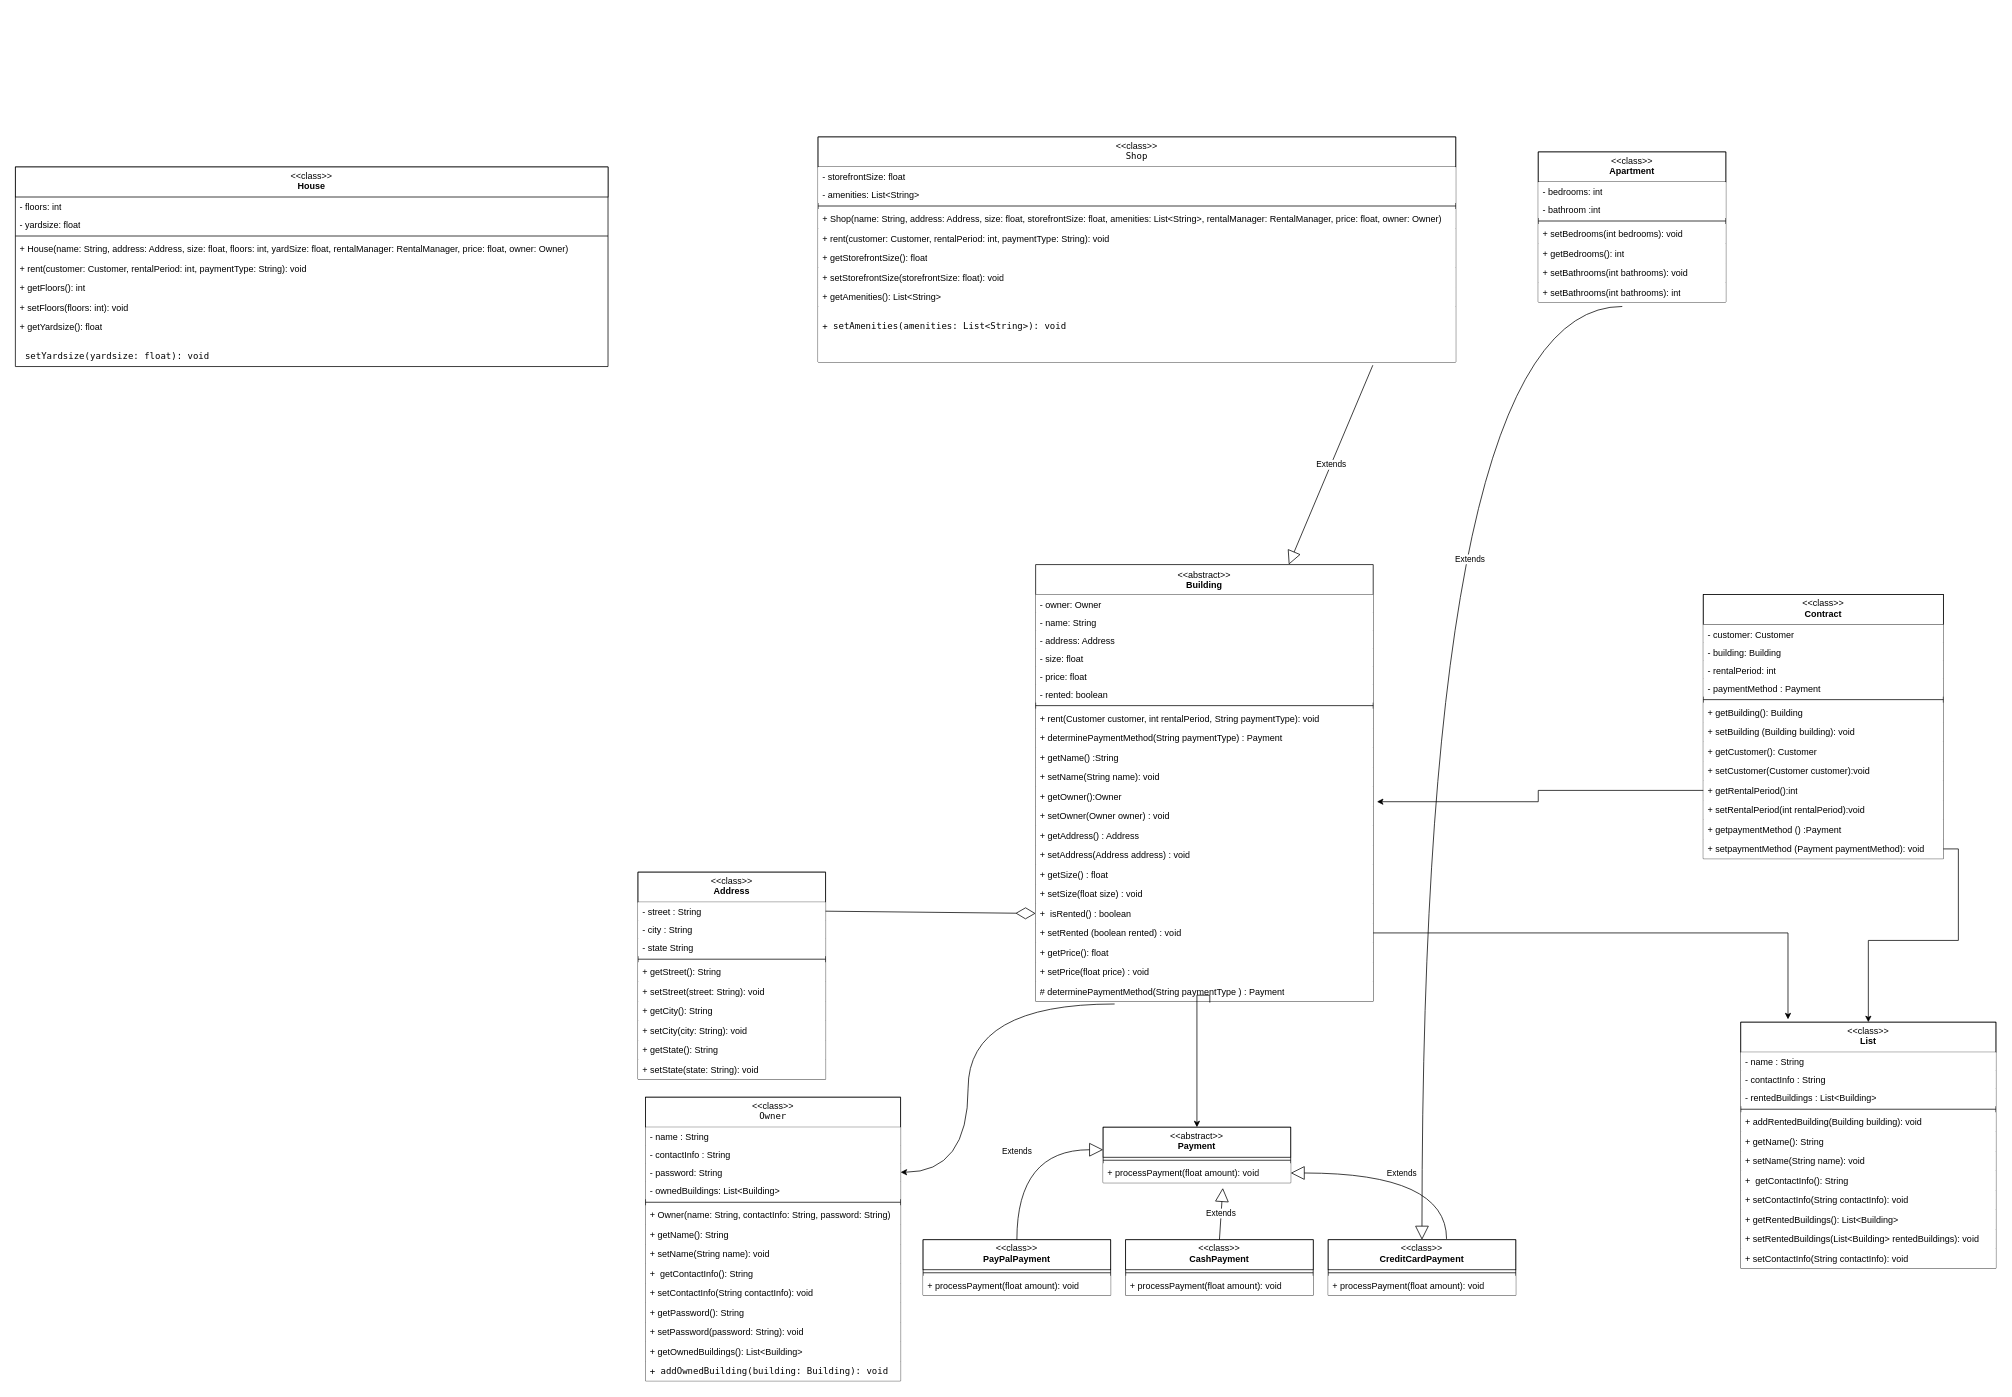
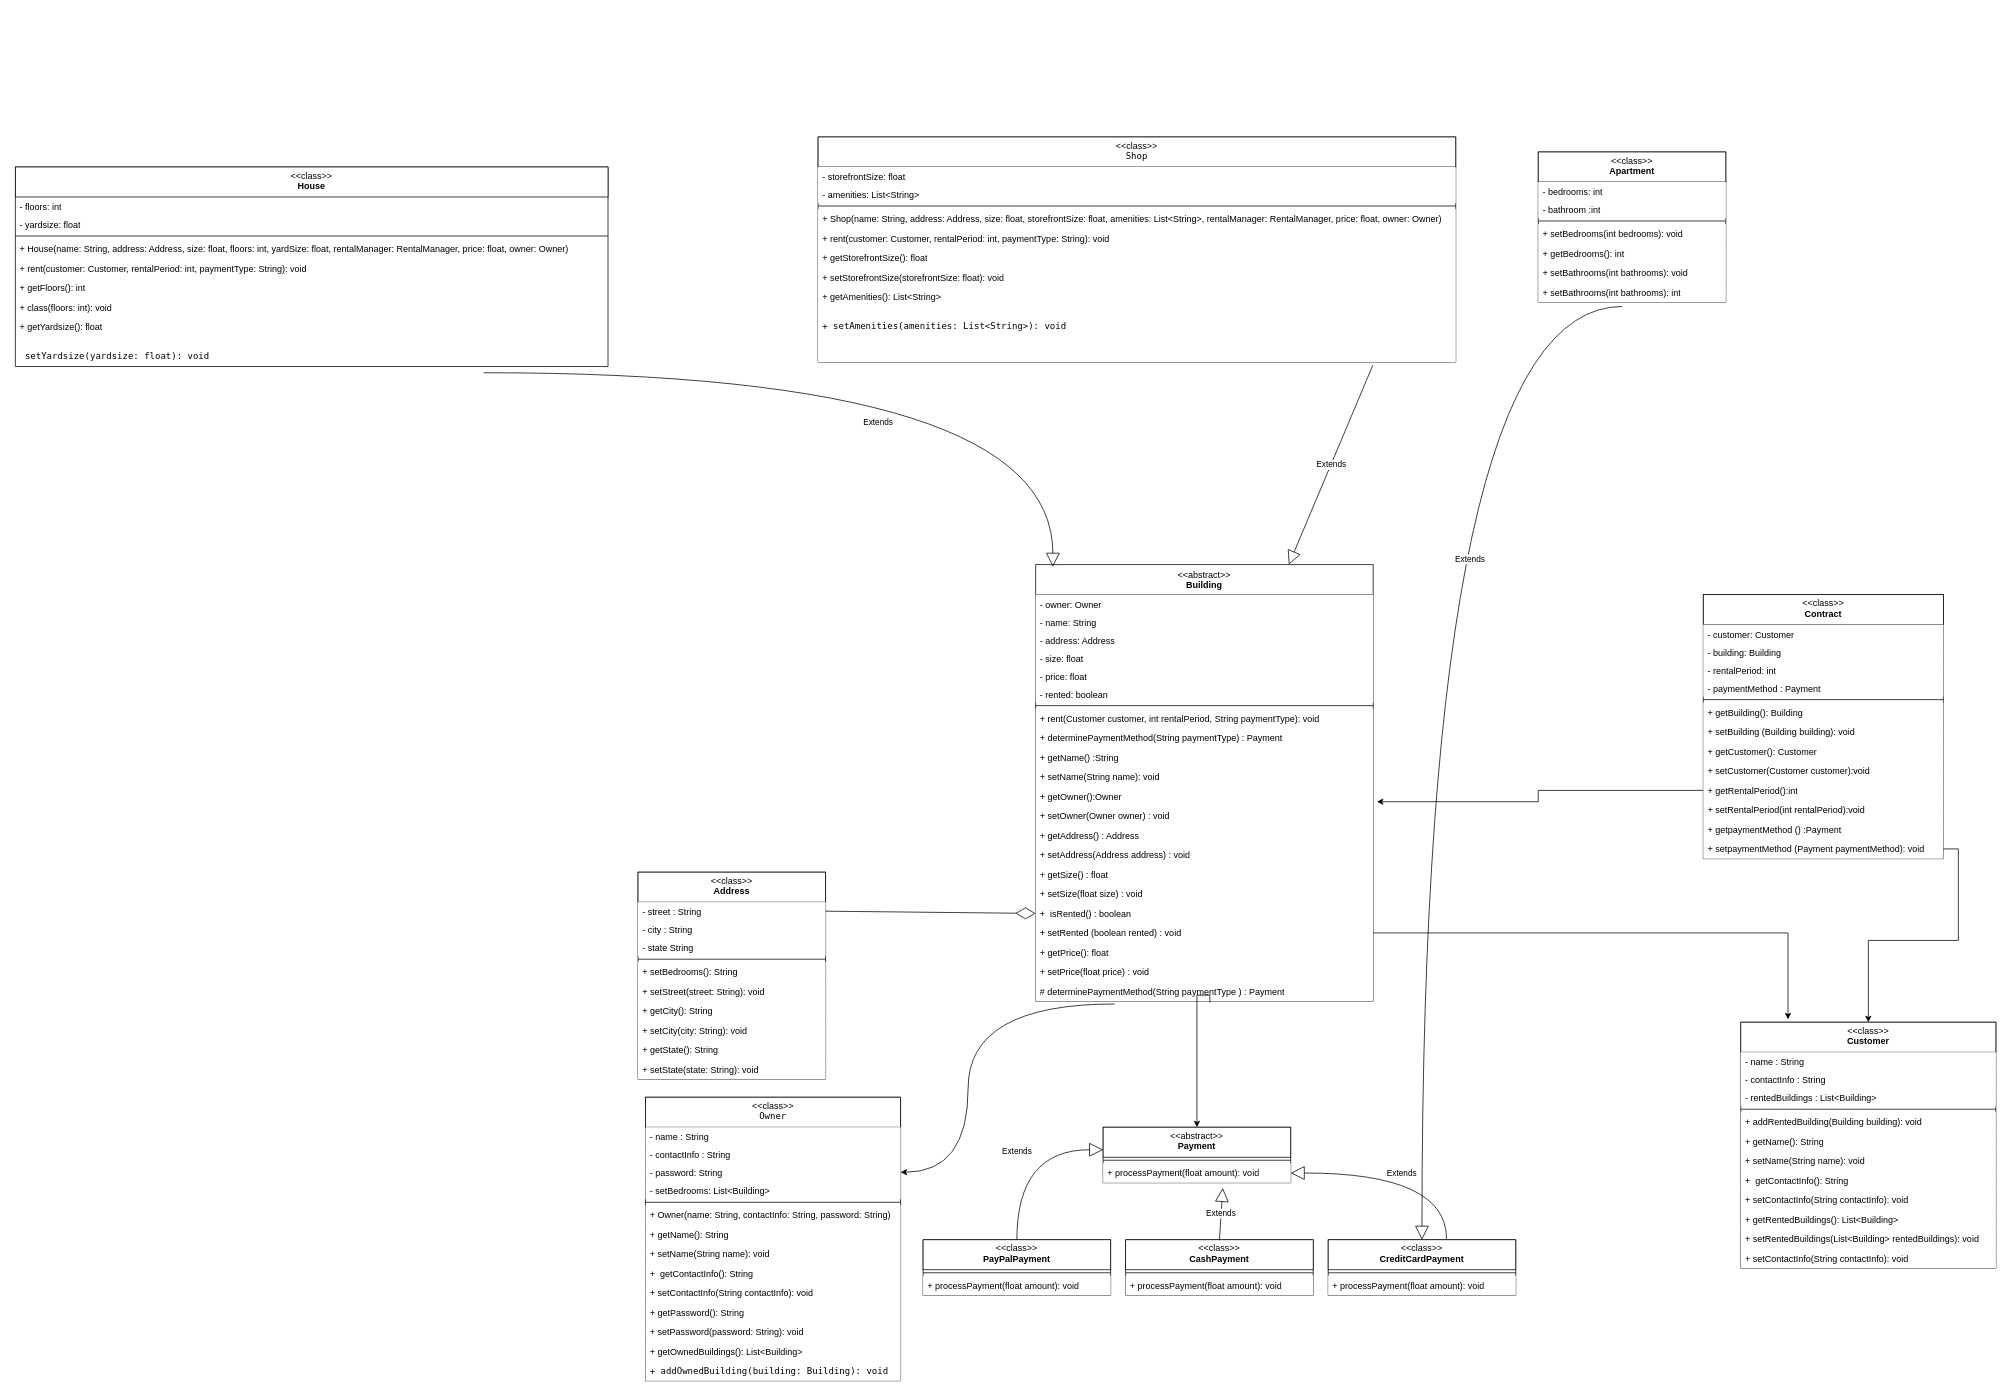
(85, 308) -> (75, 308)
none -> (802, 394)
(691, 973) -> (696, 973)
(1868, 1022) -> (1868, 1022)
(719, 1192) -> (715, 1192)
